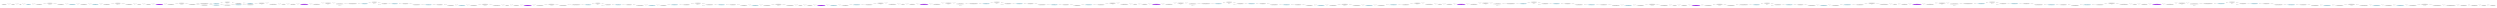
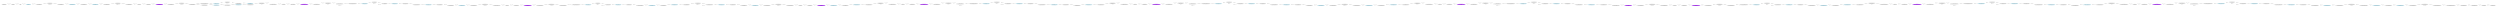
(1628, 6) -> (1628, 6)
